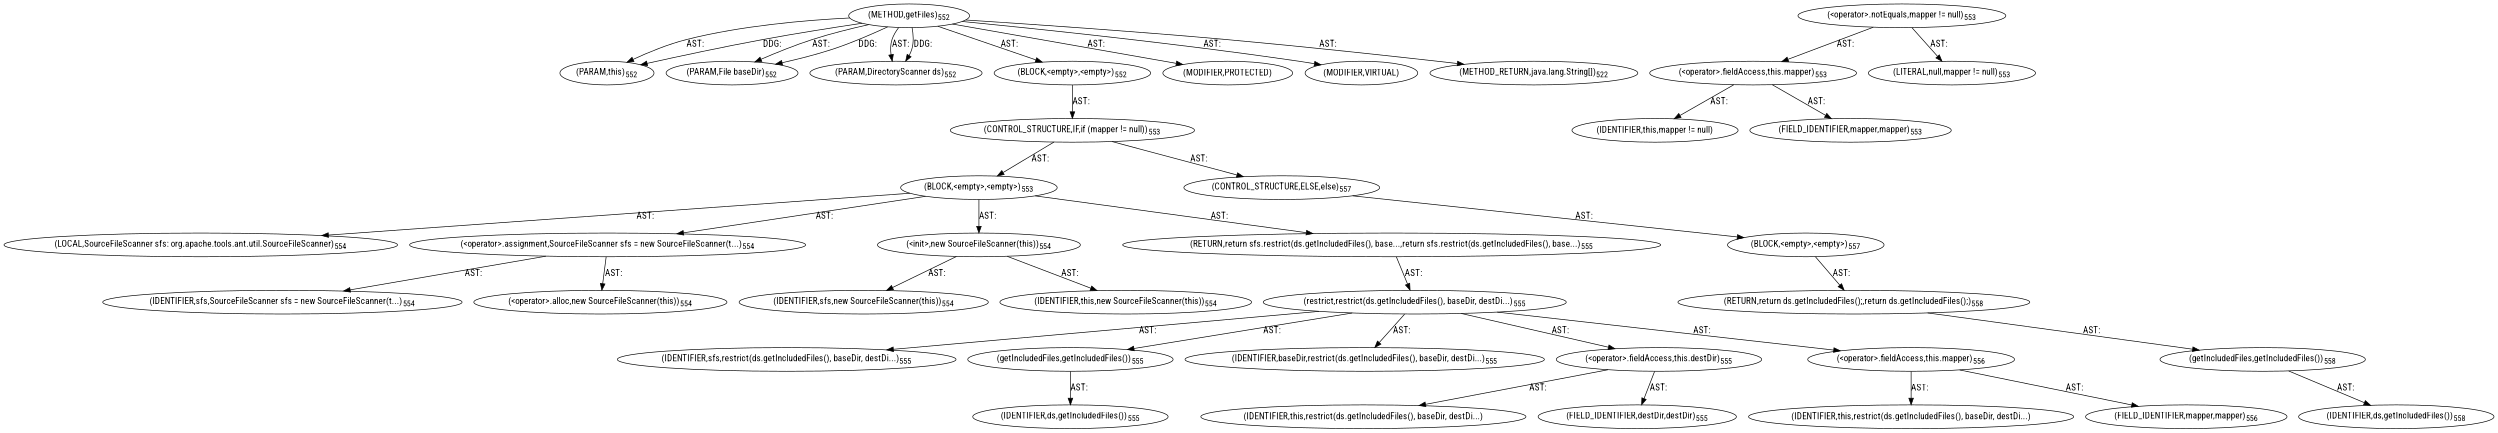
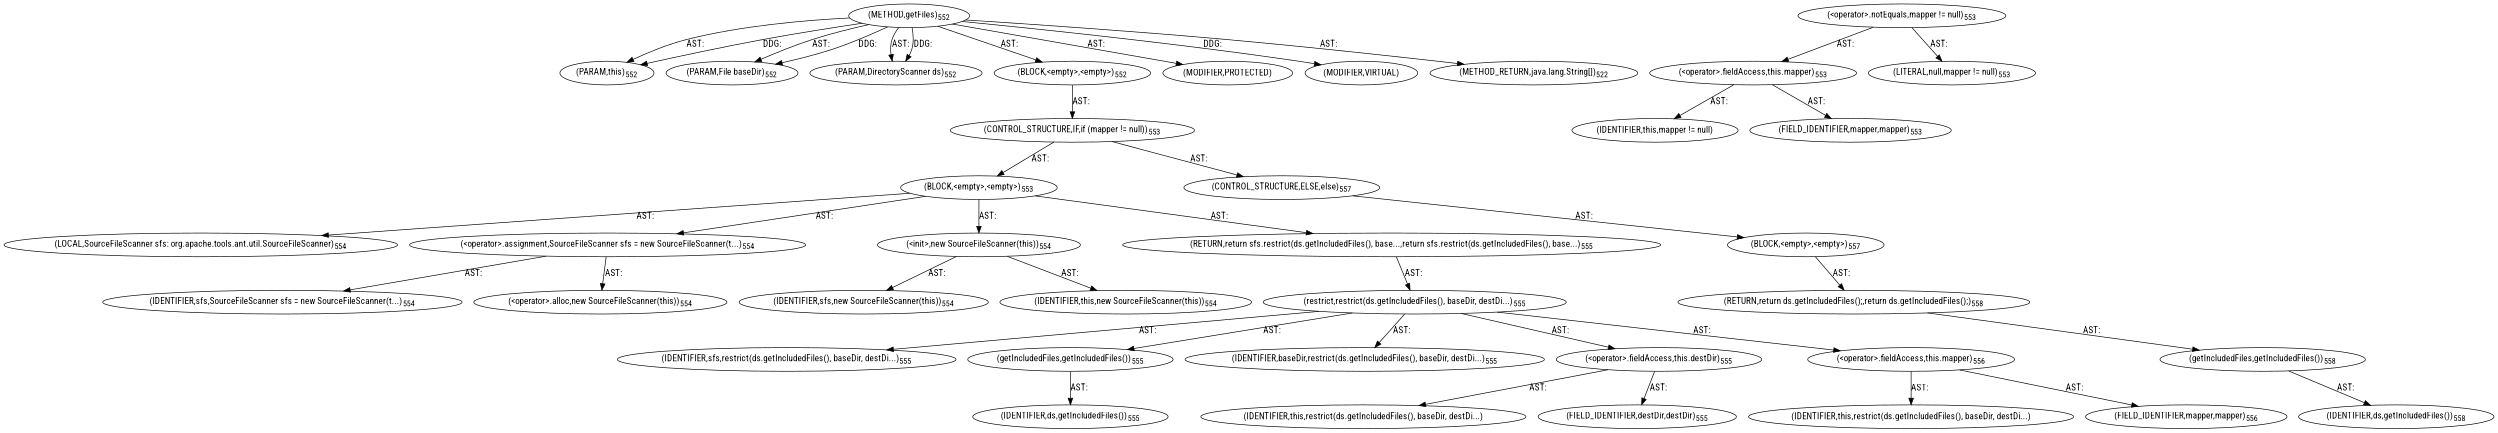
(1213, 44) -> (1214, 44)
